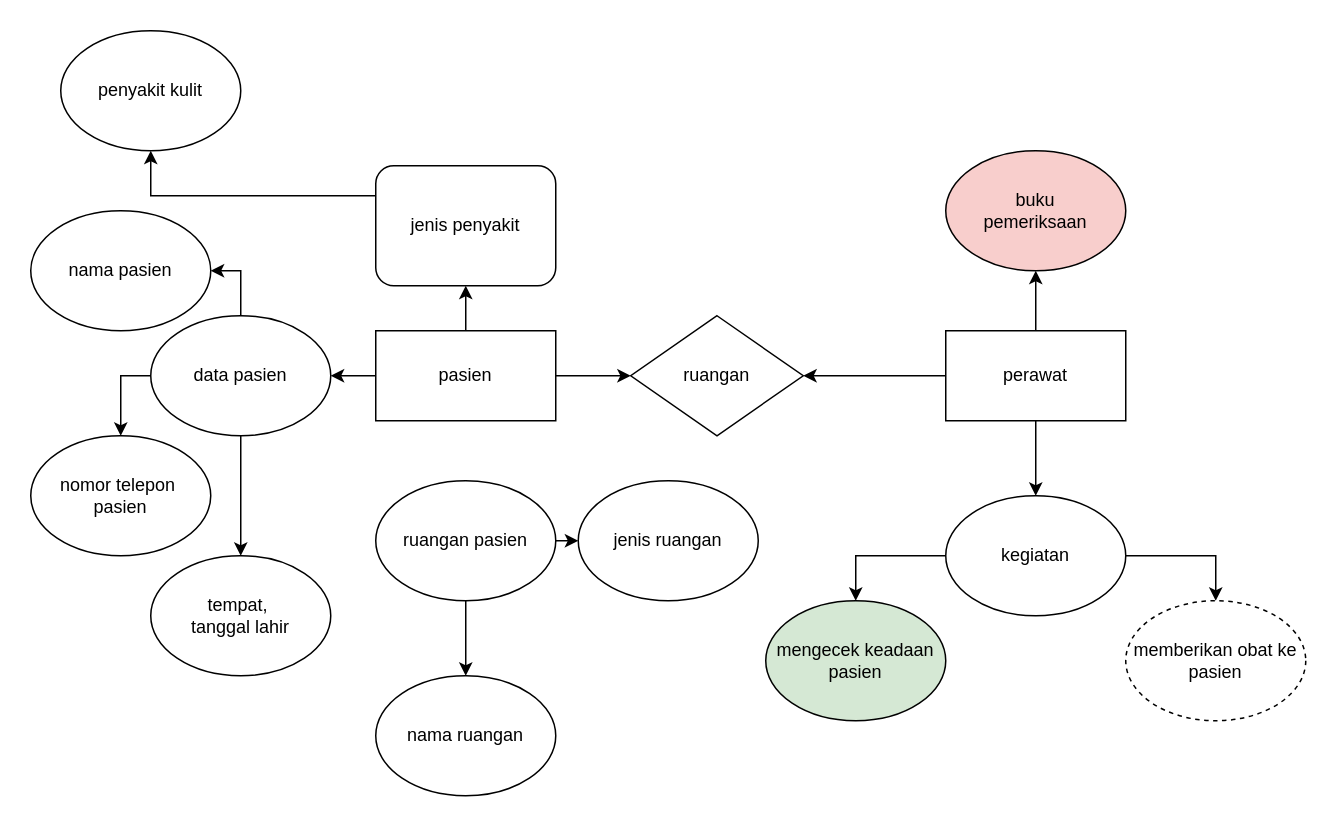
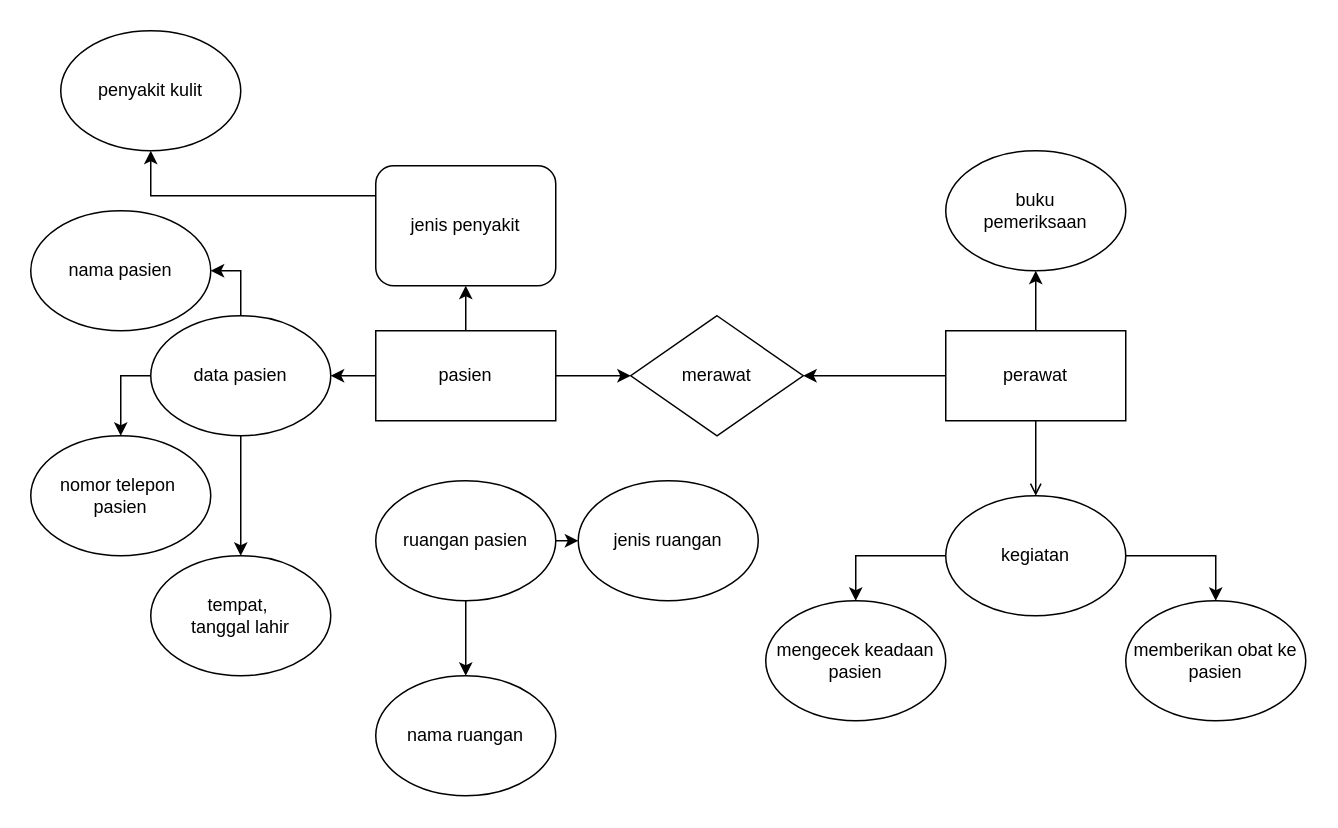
(1036, 211) -> (1036, 211)
(717, 376) -> (717, 376)
(1036, 484) -> (1036, 486)
(856, 661) -> (856, 661)
(1216, 661) -> (1216, 661)
